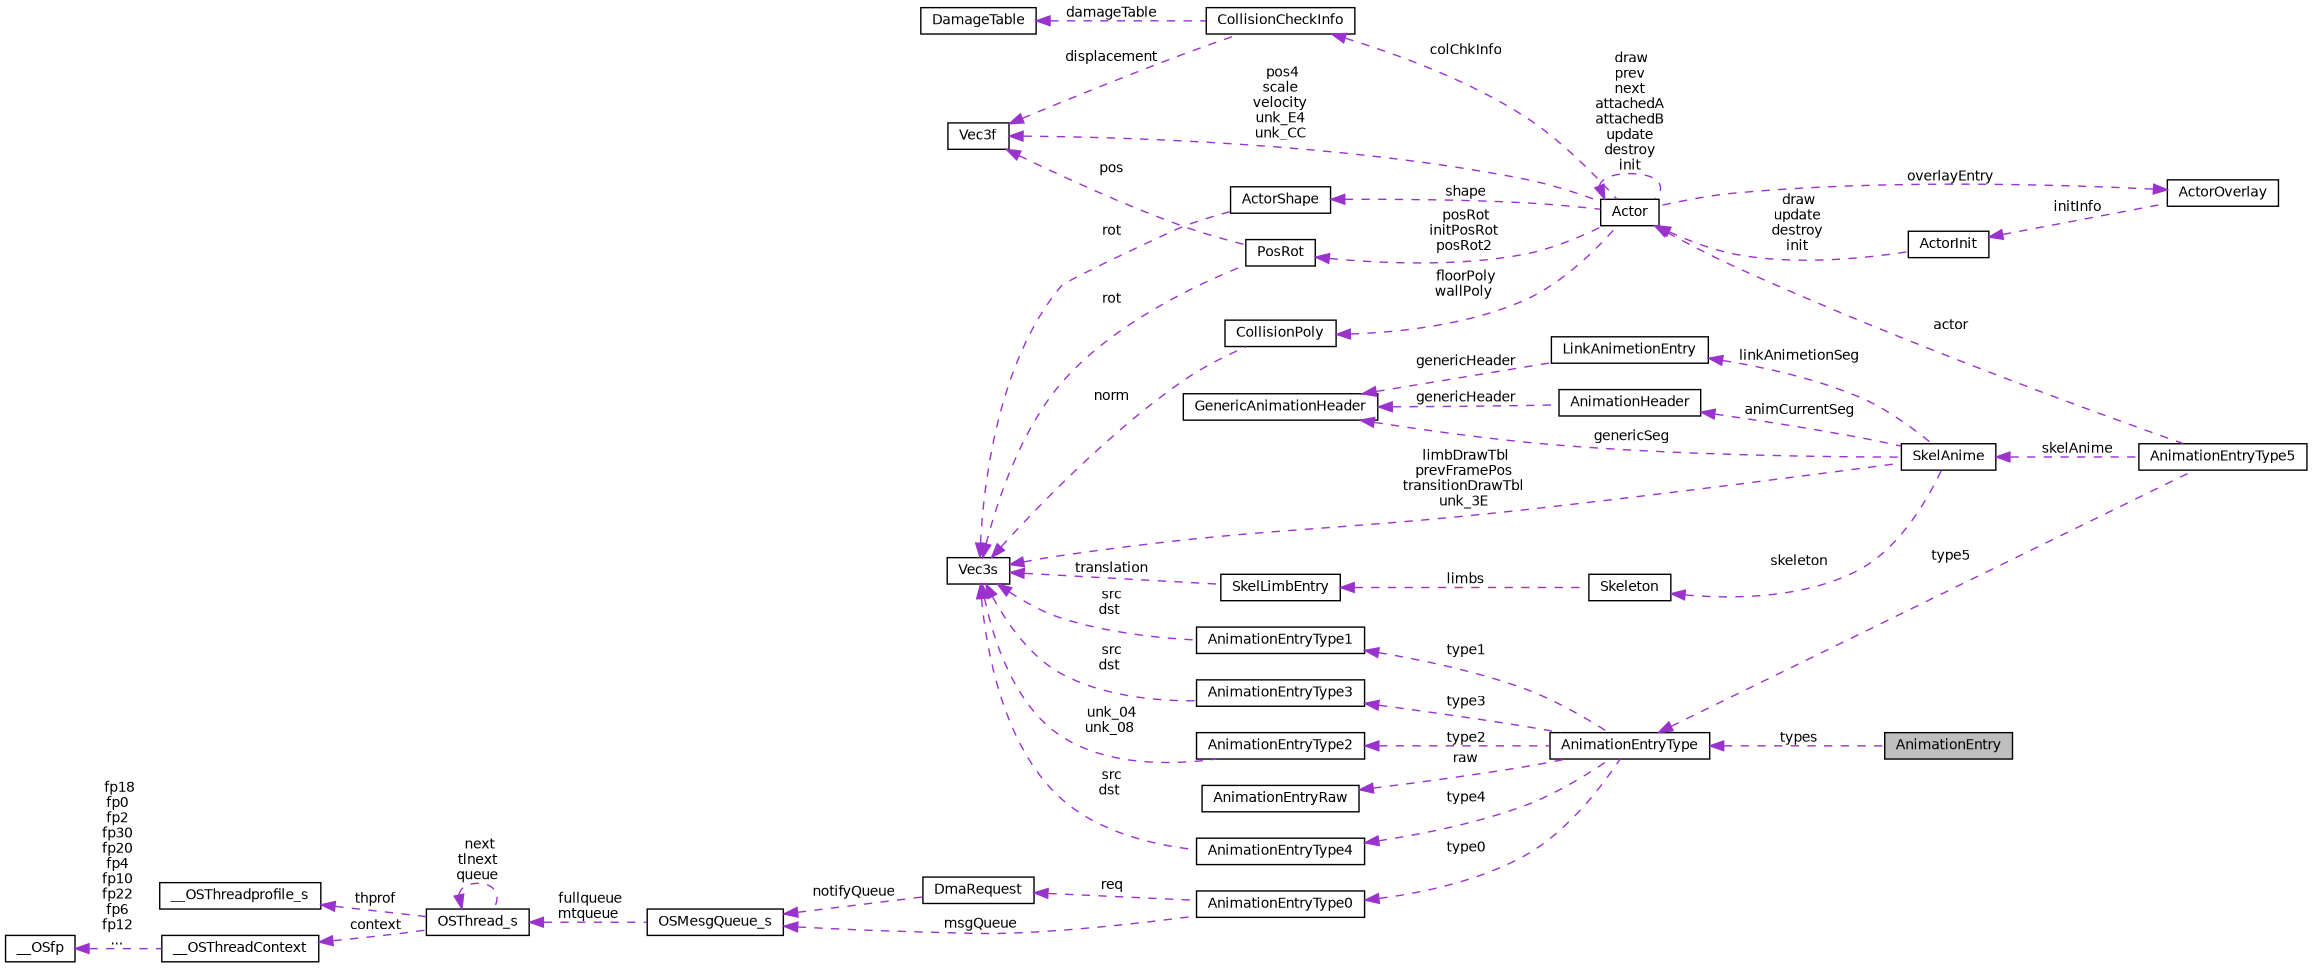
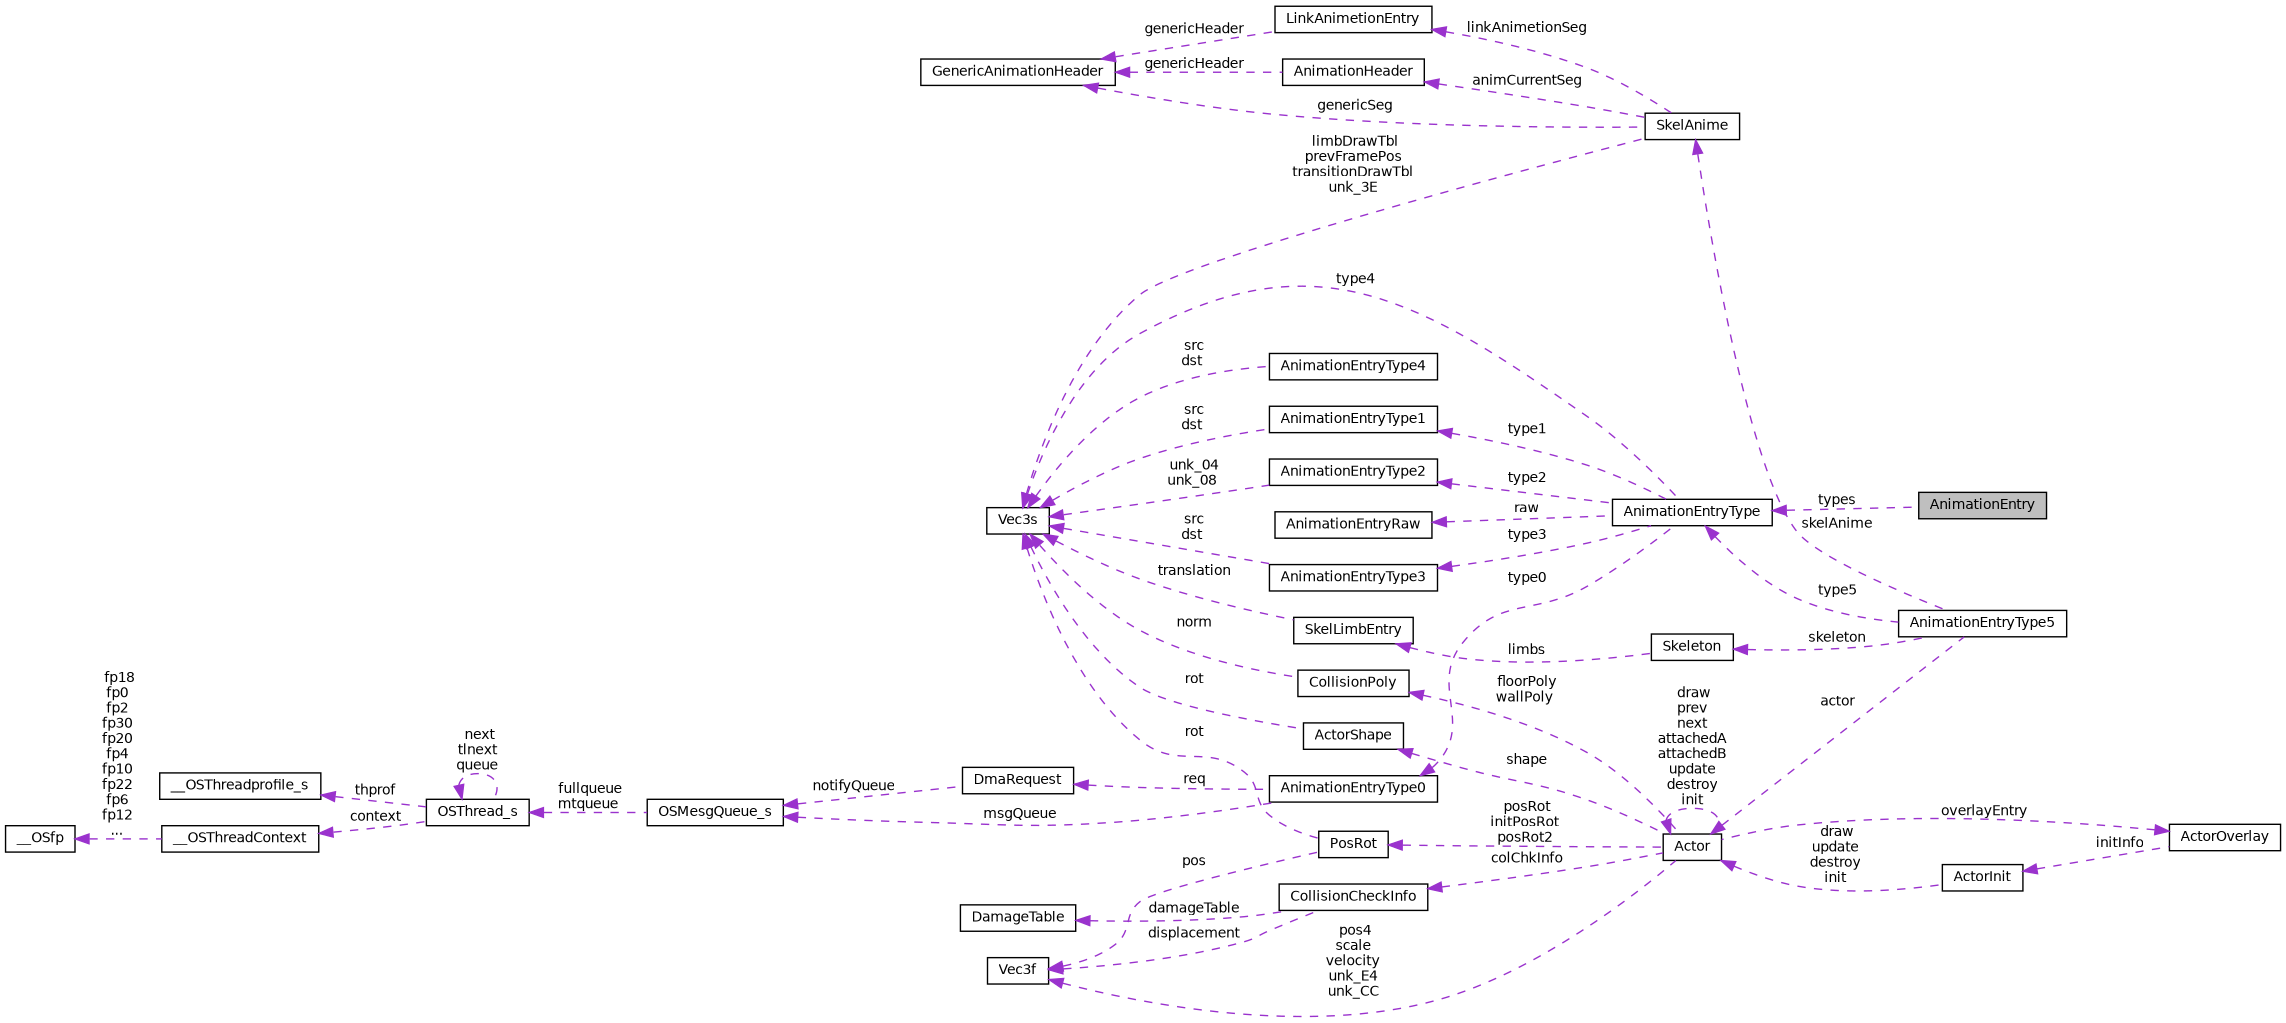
(1838, 579) -> (1838, 649)
(1500, 814) -> (1337, 290)
